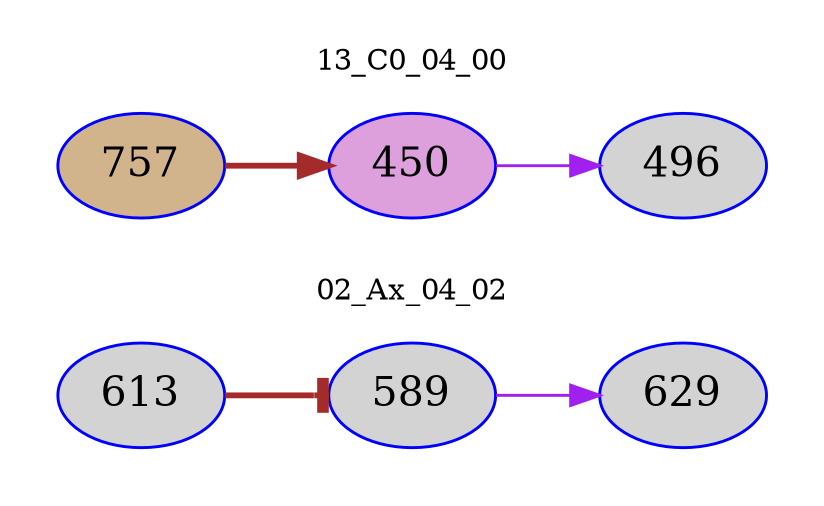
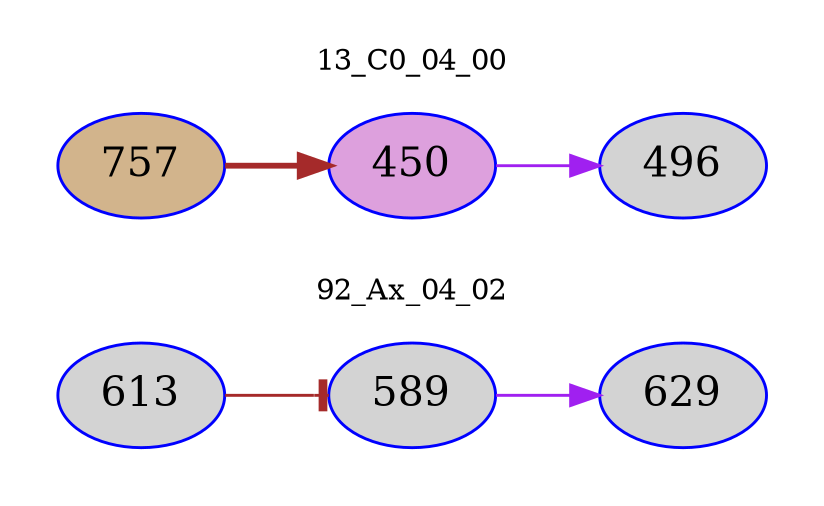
(412, 292) -> (412, 292)
(270, 395) -> (270, 395)
